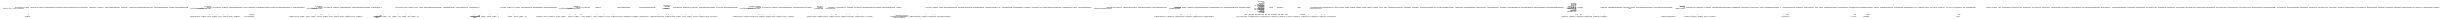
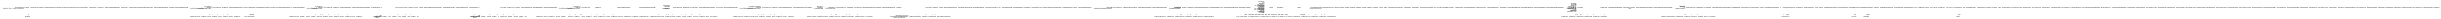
none -> (1981, 8)
none -> (503, 16)
none -> (1680, 16)
